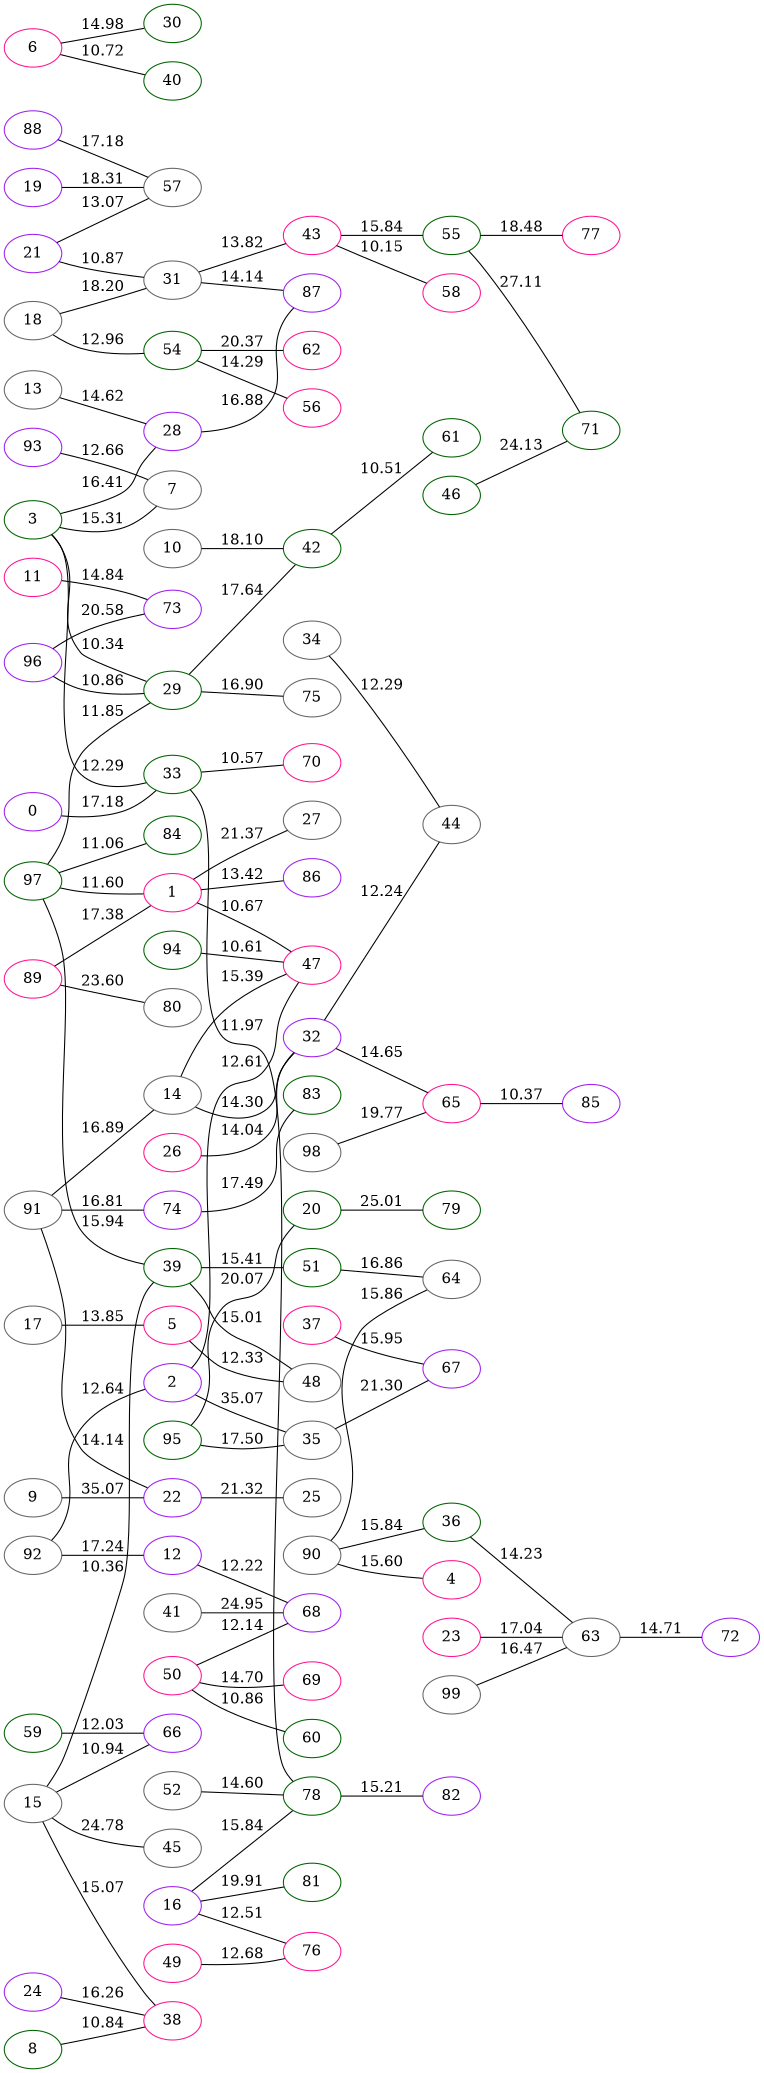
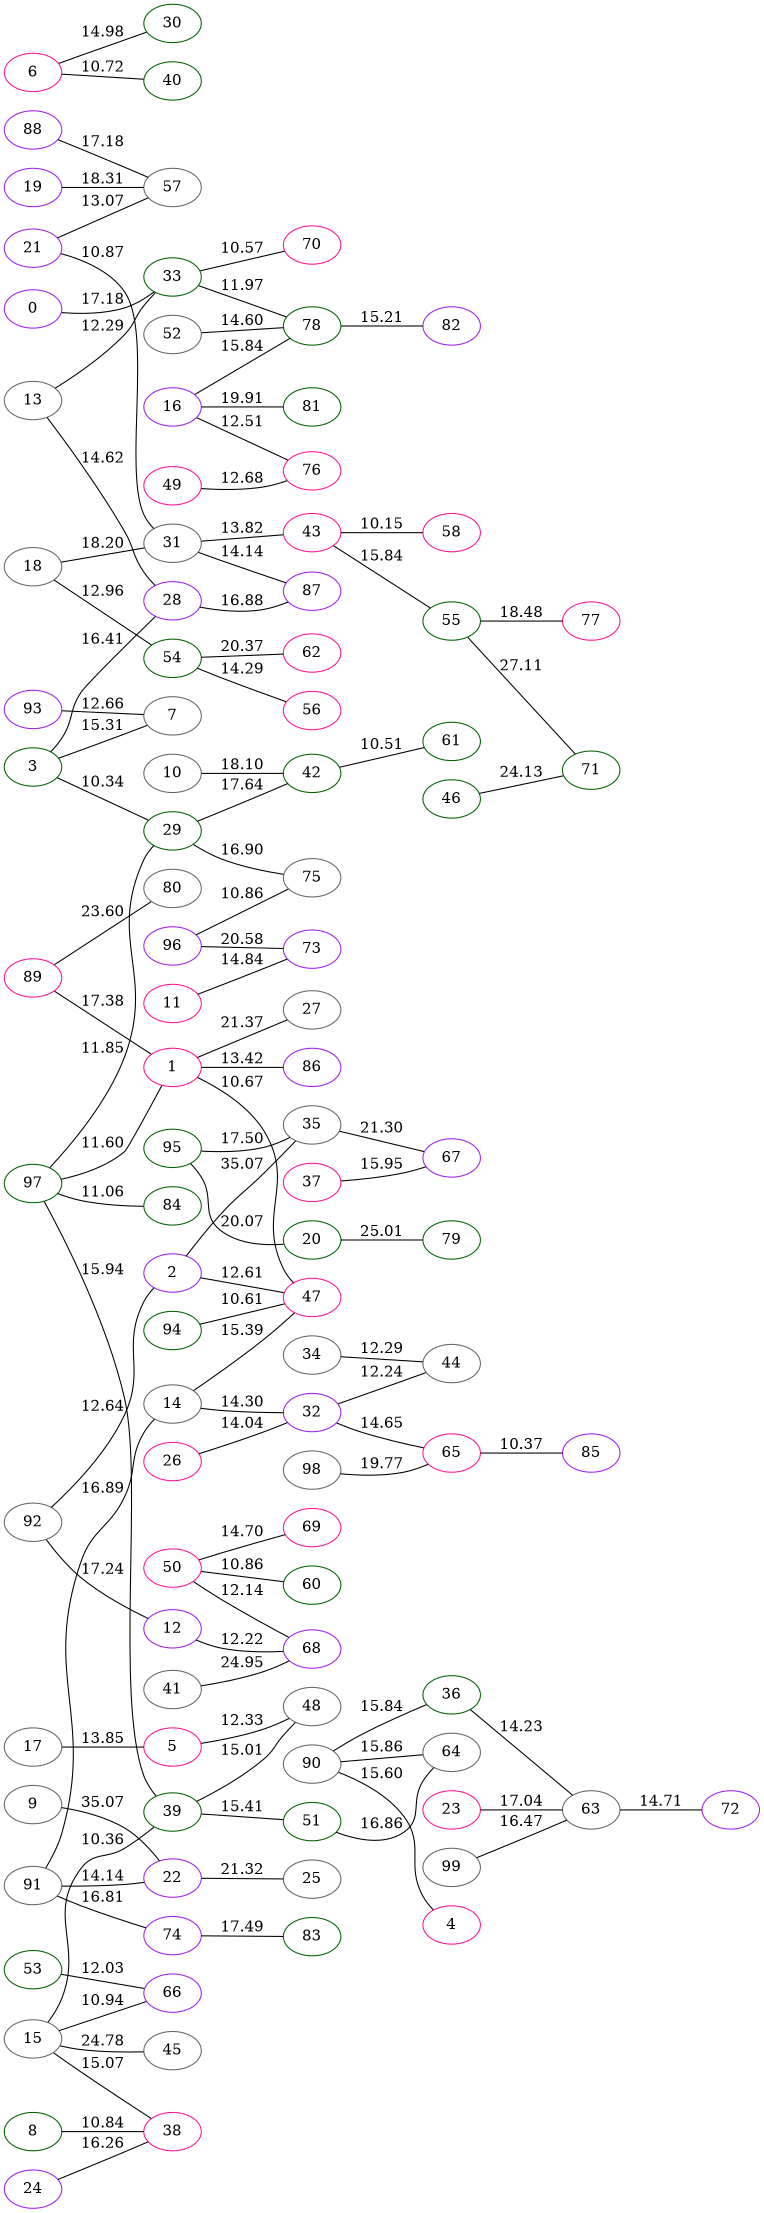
(97, 692) -> (242, 912)
(64, 696) -> (112, 347)
(33, 1733) -> (33, 1970)
